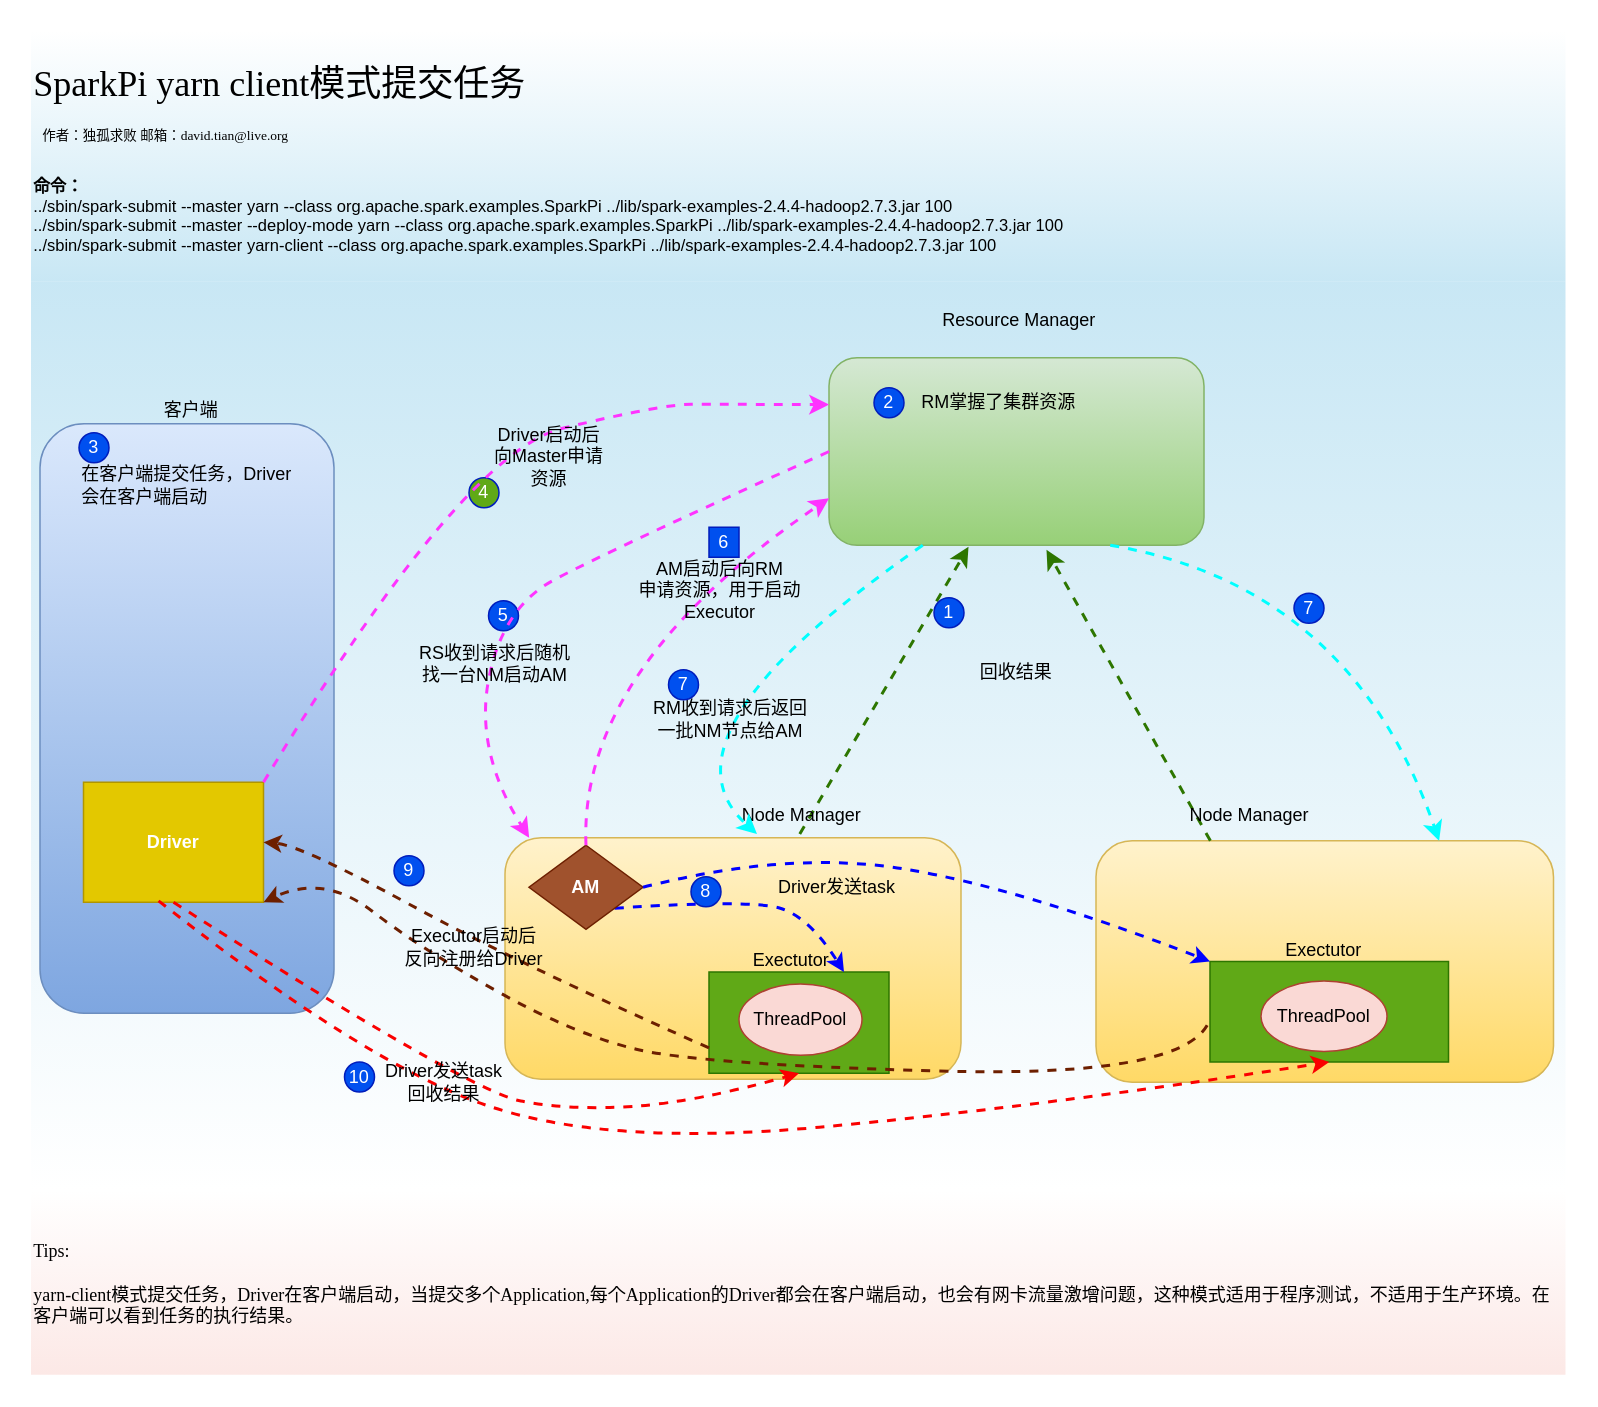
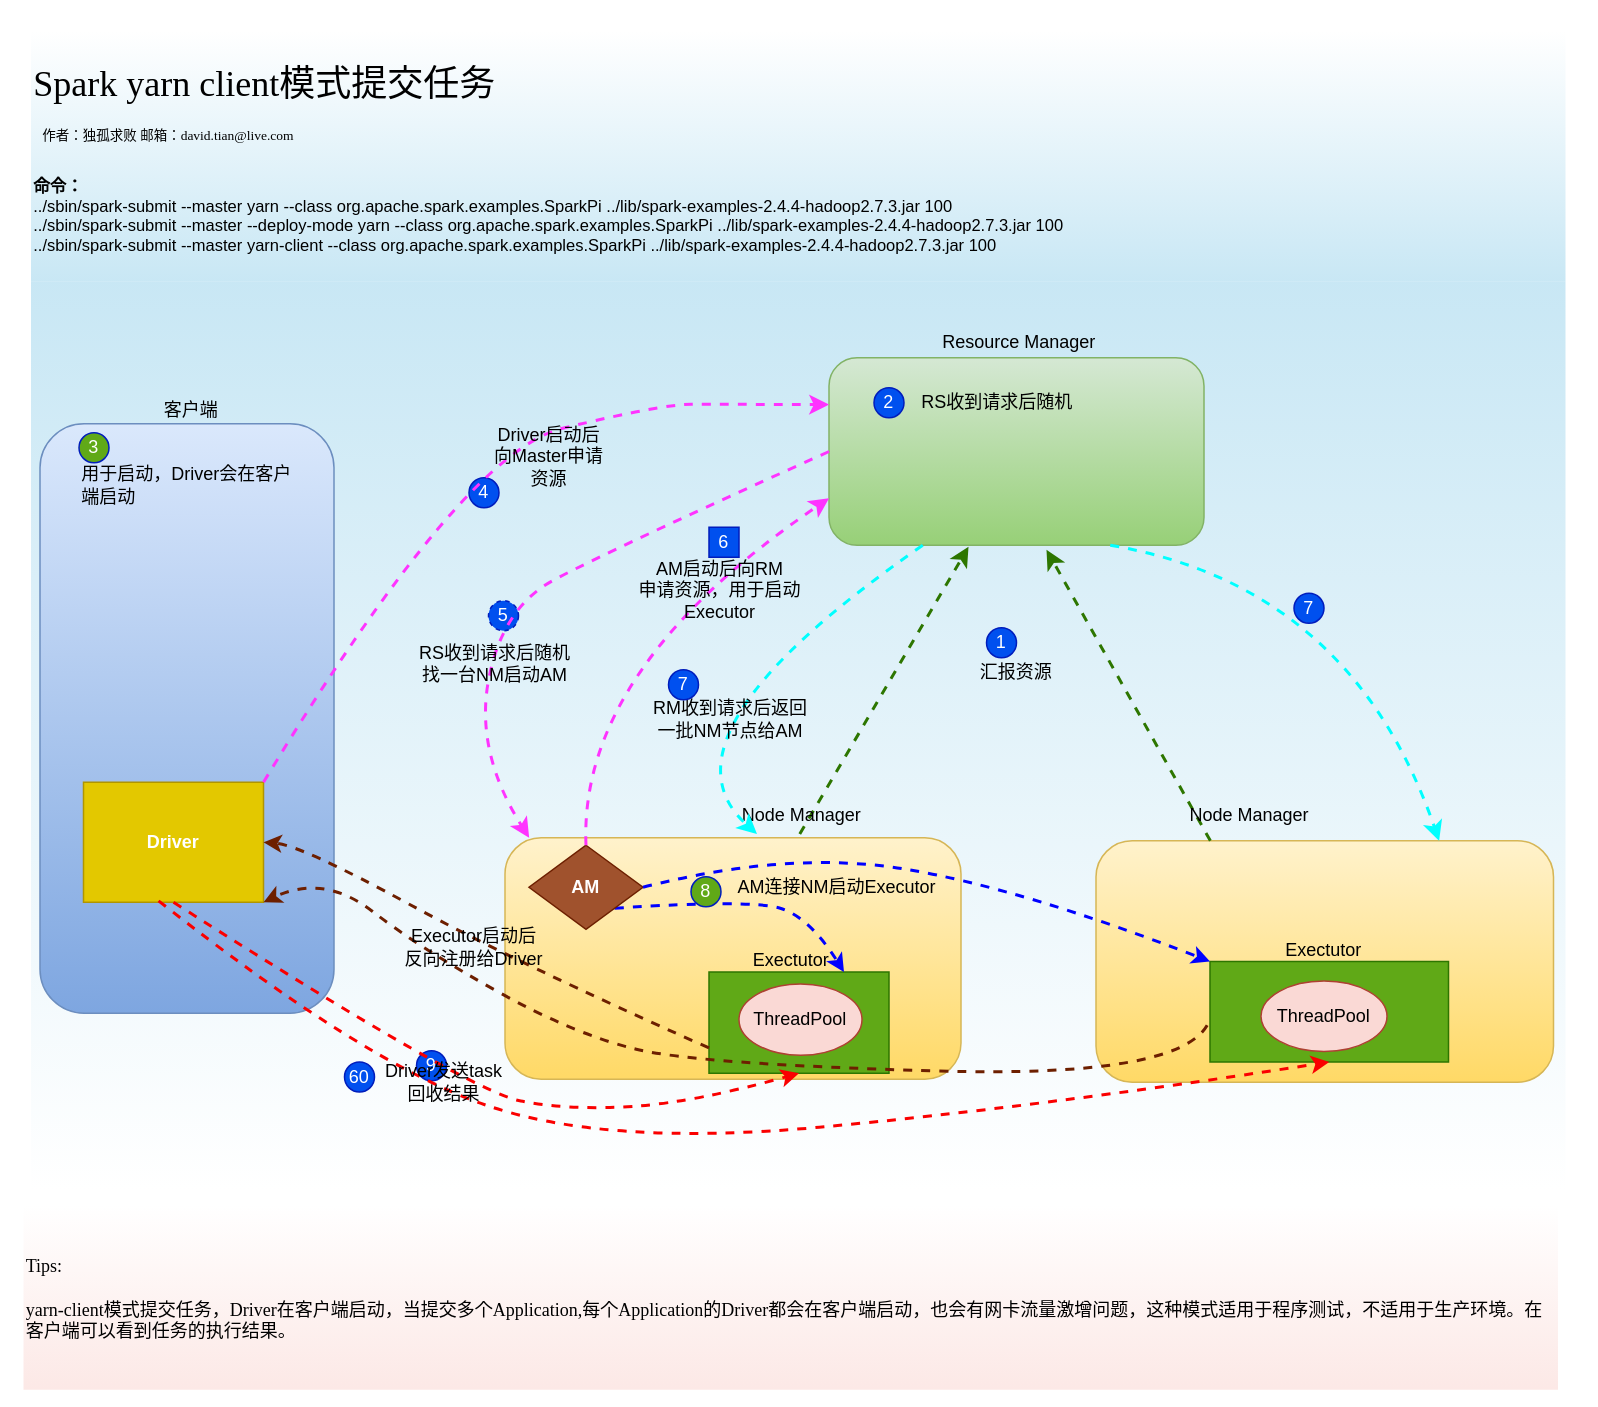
(310, 85) -> (294, 85)
(174, 136) -> (174, 136)
(1019, 320) -> (1019, 343)
(995, 403) -> (995, 403)
(94, 448) -> (94, 448)
(193, 485) -> (193, 485)
(484, 493) -> (484, 493)
(949, 613) -> (1001, 643)
(503, 616) -> (503, 616)
(1016, 673) -> (1016, 673)
(409, 871) -> (431, 1066)
(837, 887) -> (837, 887)
(706, 892) -> (706, 892)
(359, 1078) -> (359, 1078)
(798, 1283) -> (791, 1298)
